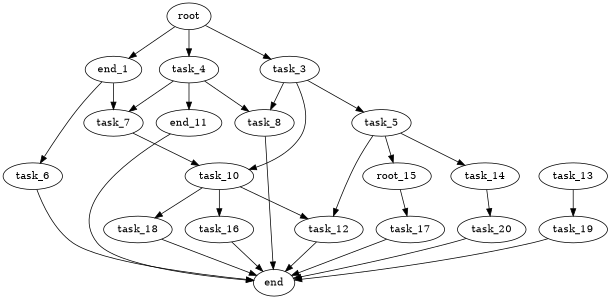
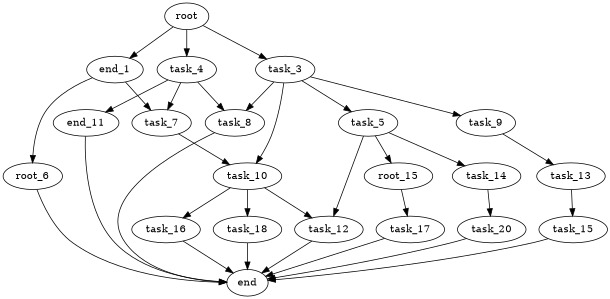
none -> (486, 123)
(33, 176) -> (33, 176)
(573, 229) -> (573, 229)
